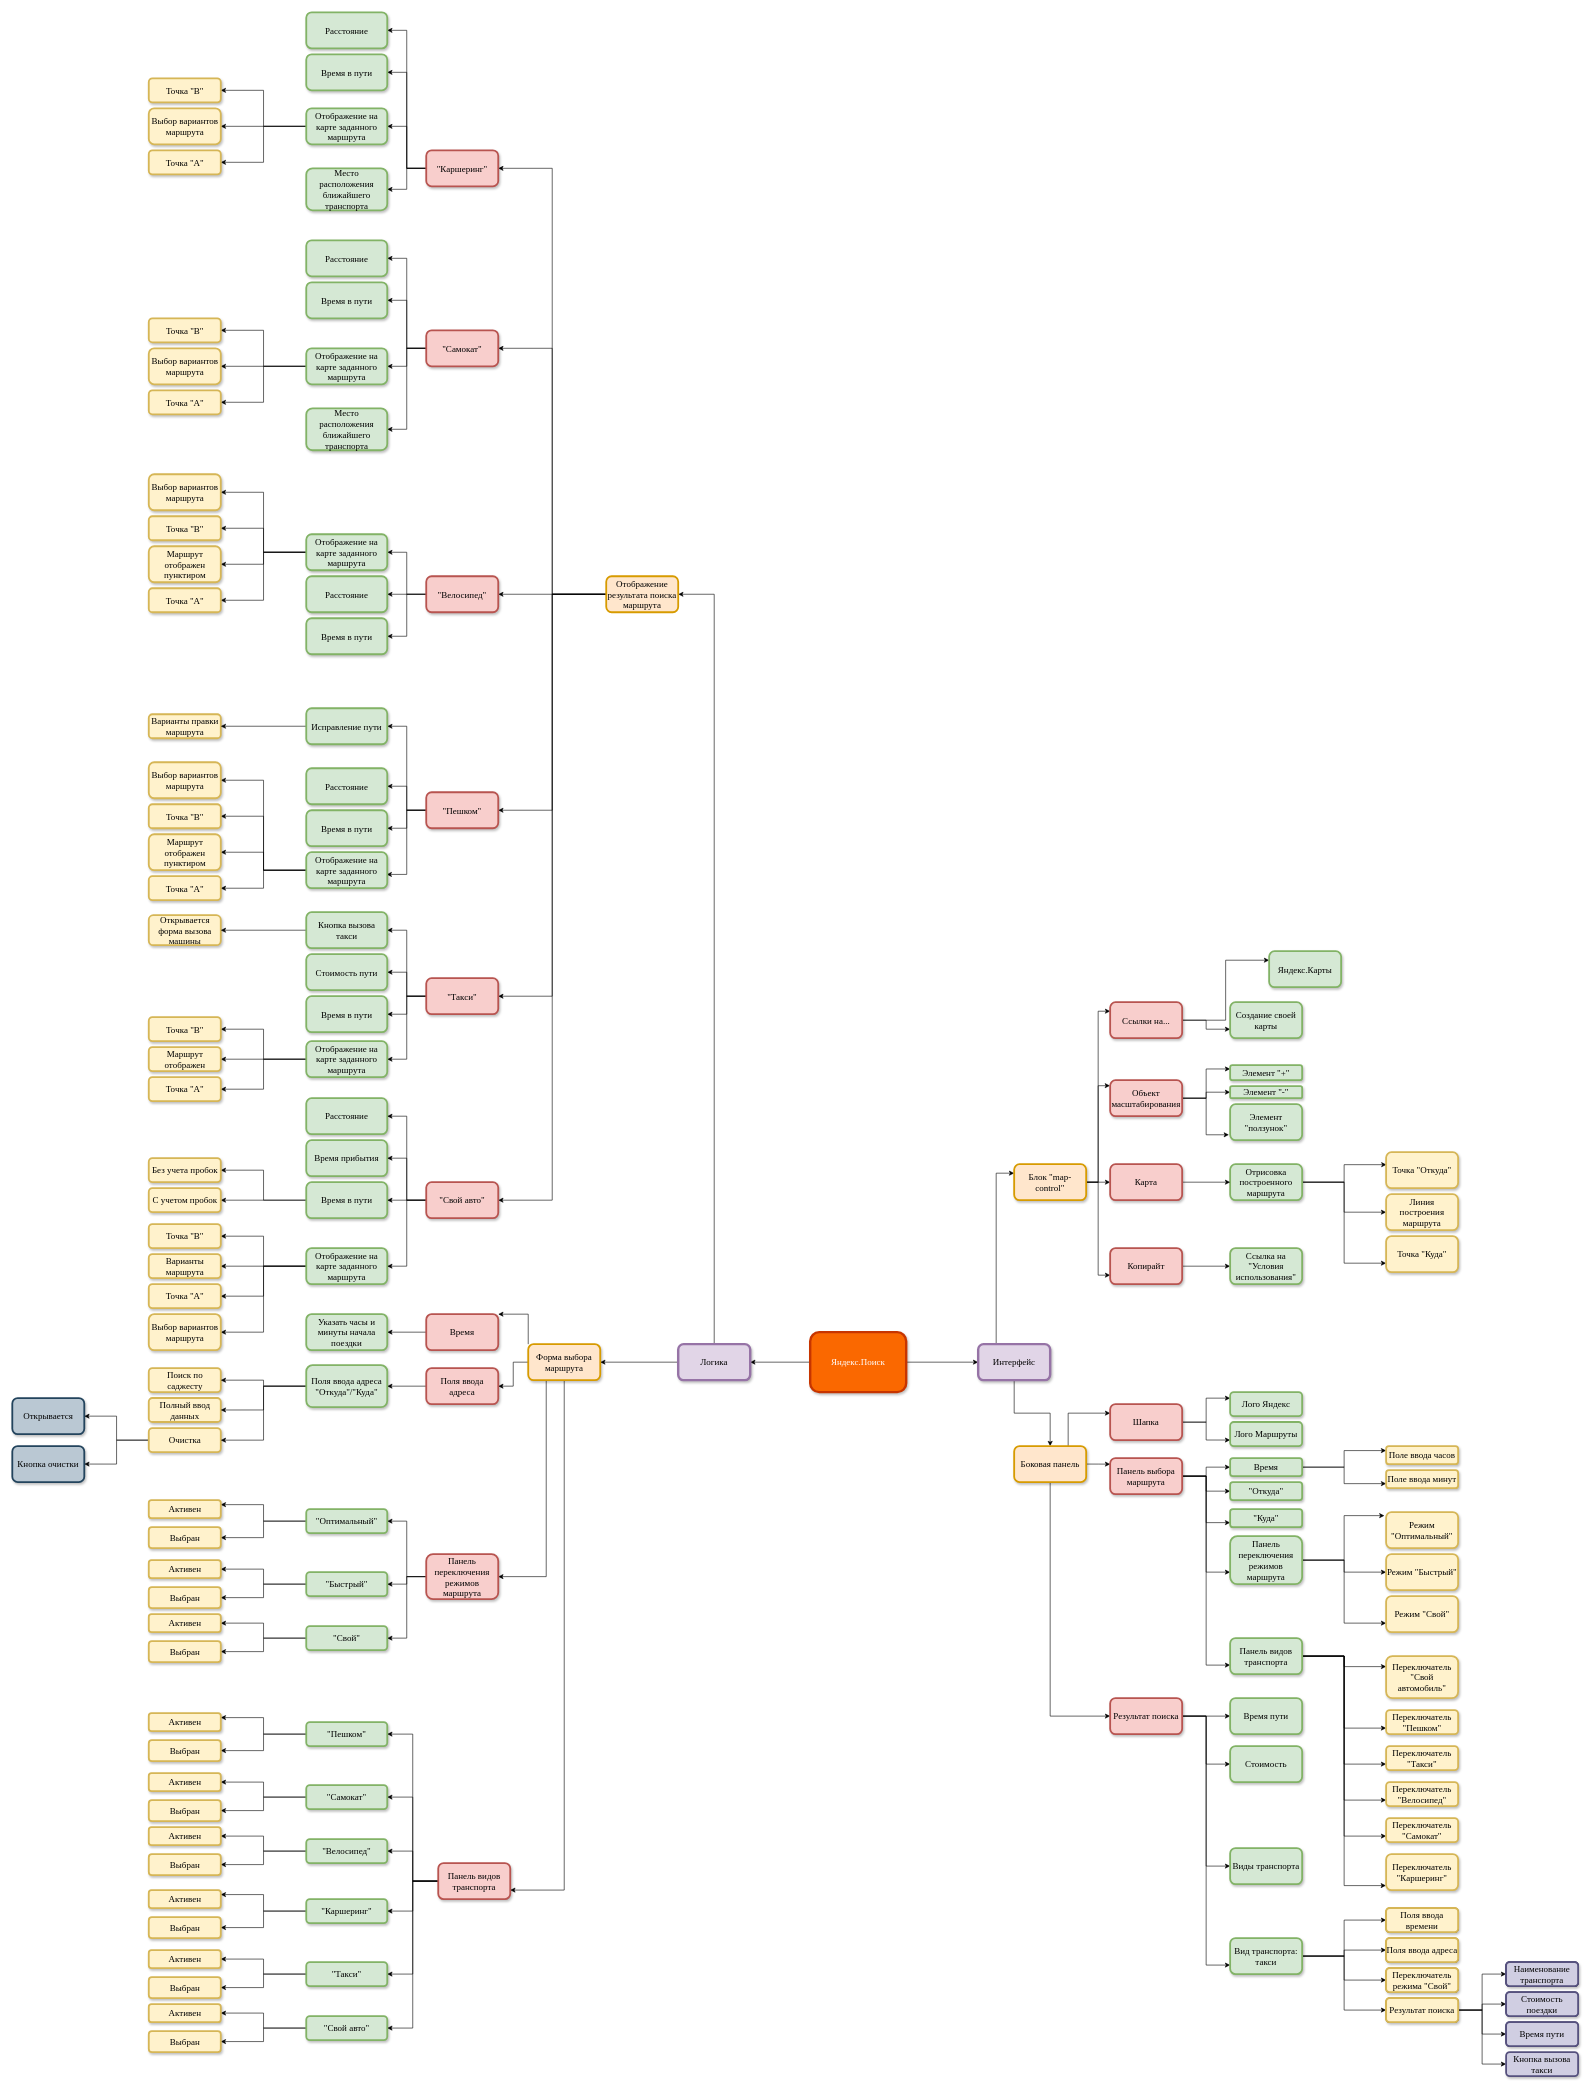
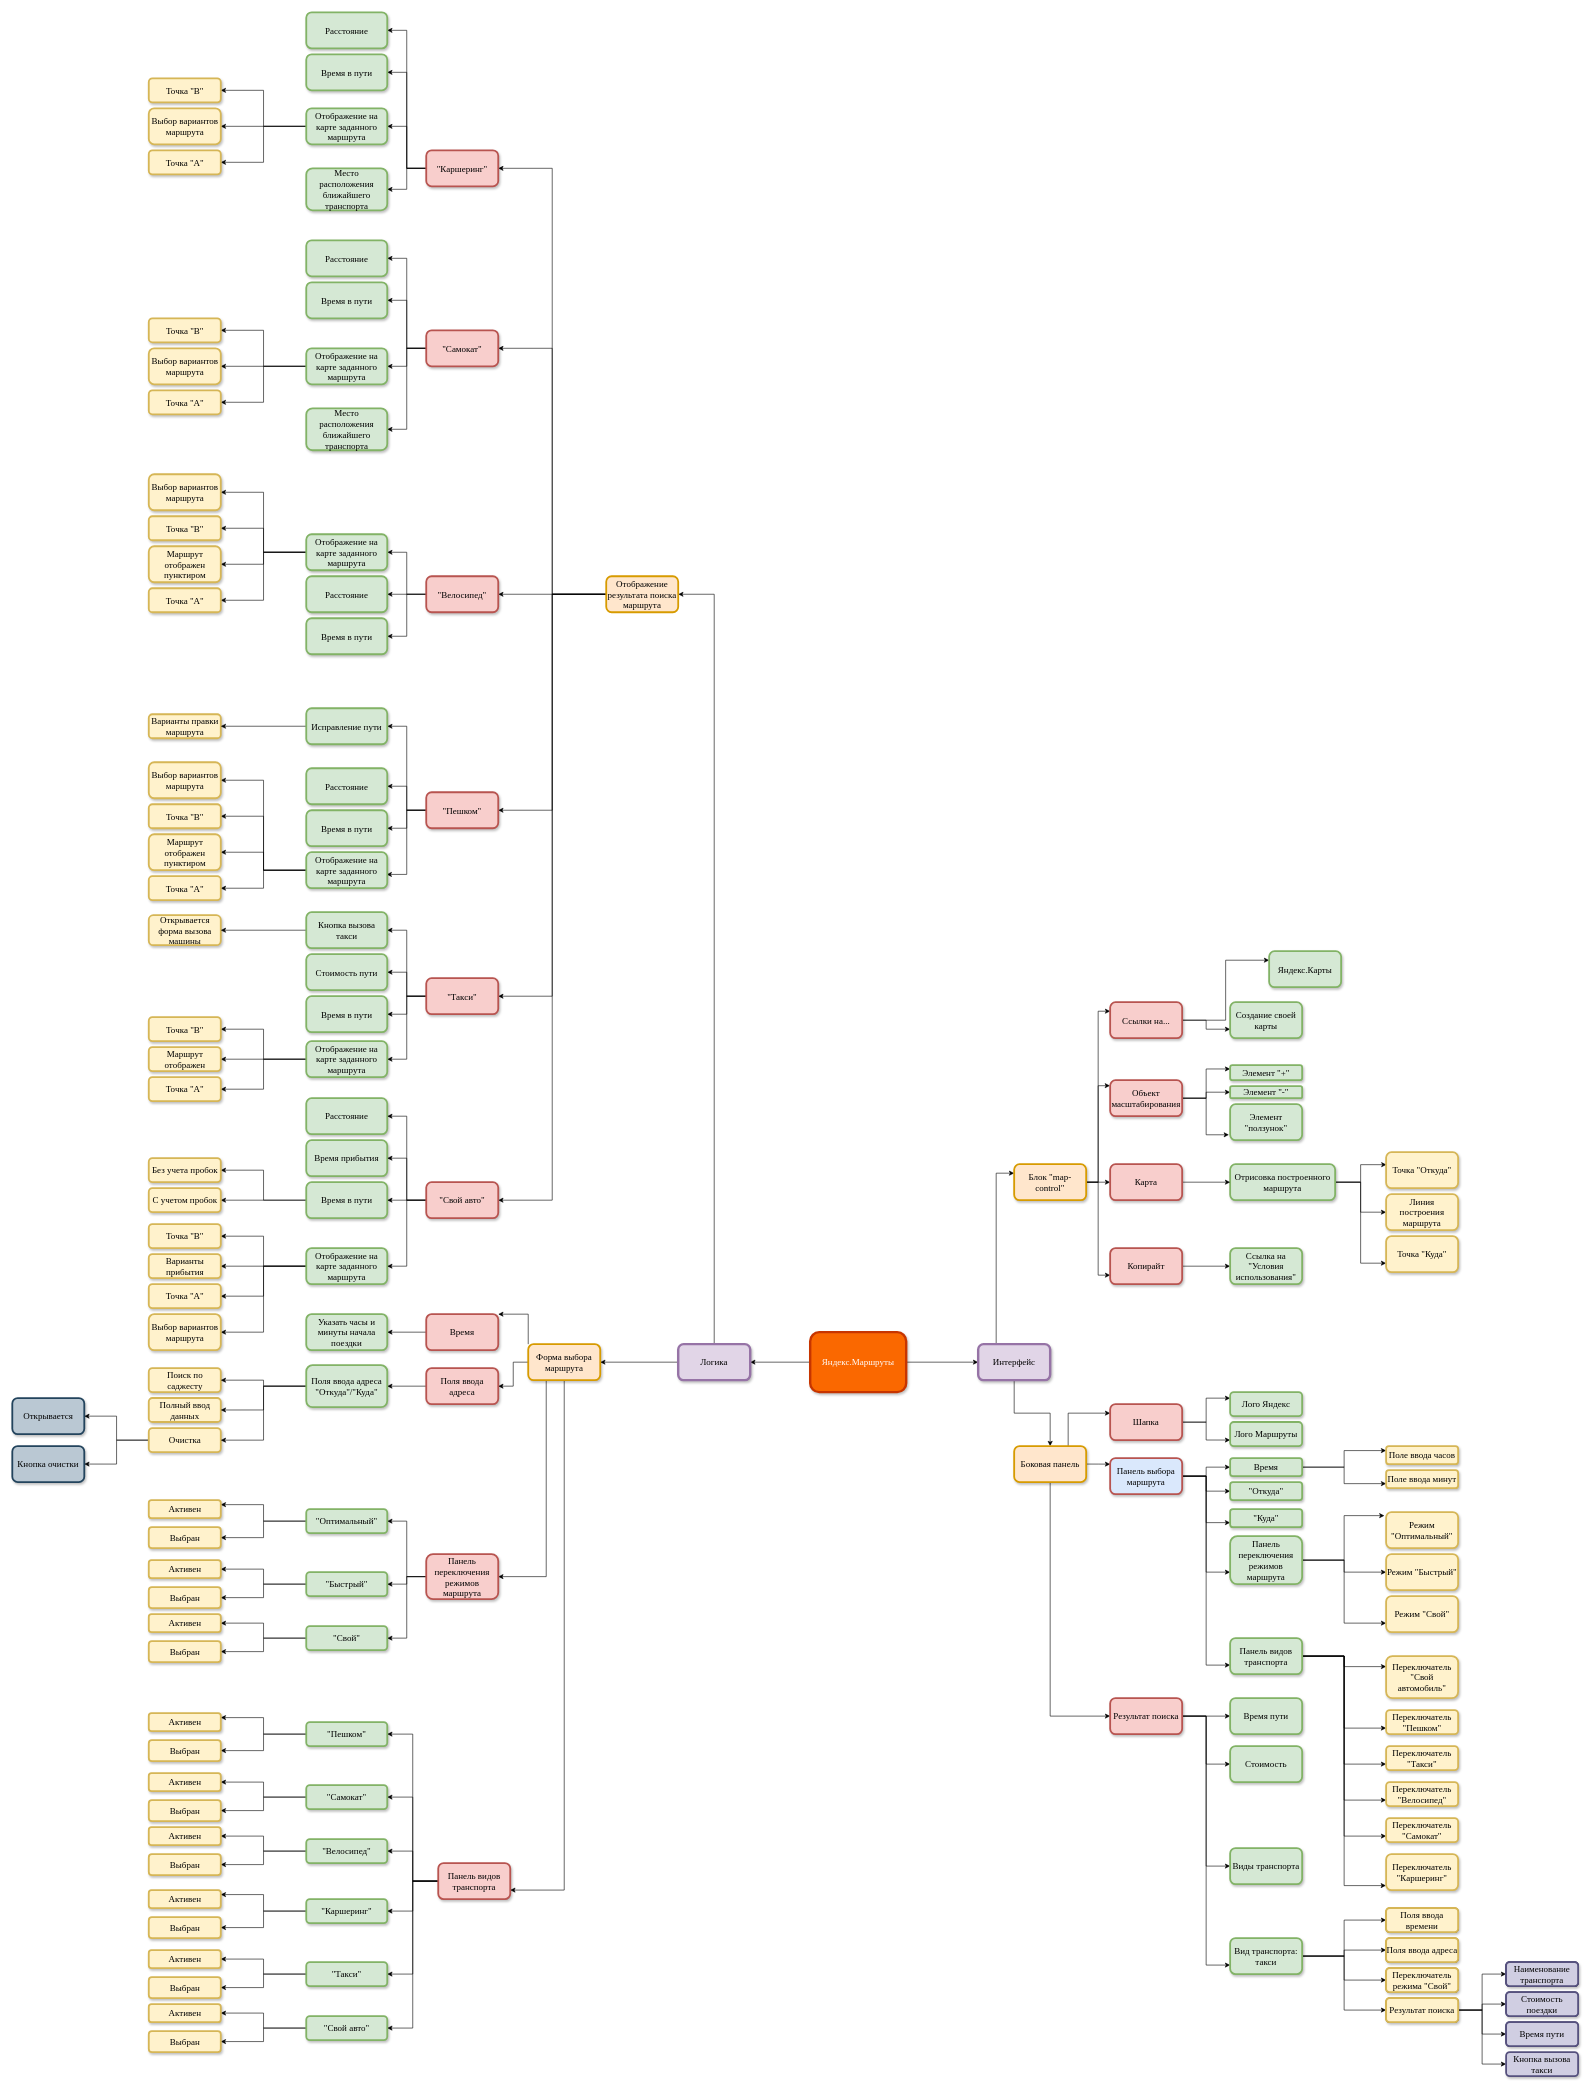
(1266, 1182) -> (1283, 1182)
(185, 1266) -> (185, 1266)
(858, 1362) -> (858, 1362)
(1146, 1476) -> (1146, 1476)
